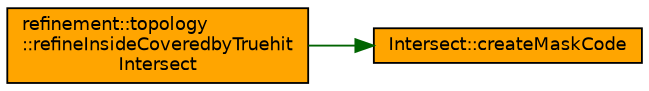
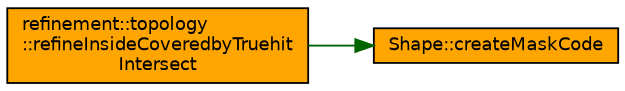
(508, 46) -> (496, 46)
